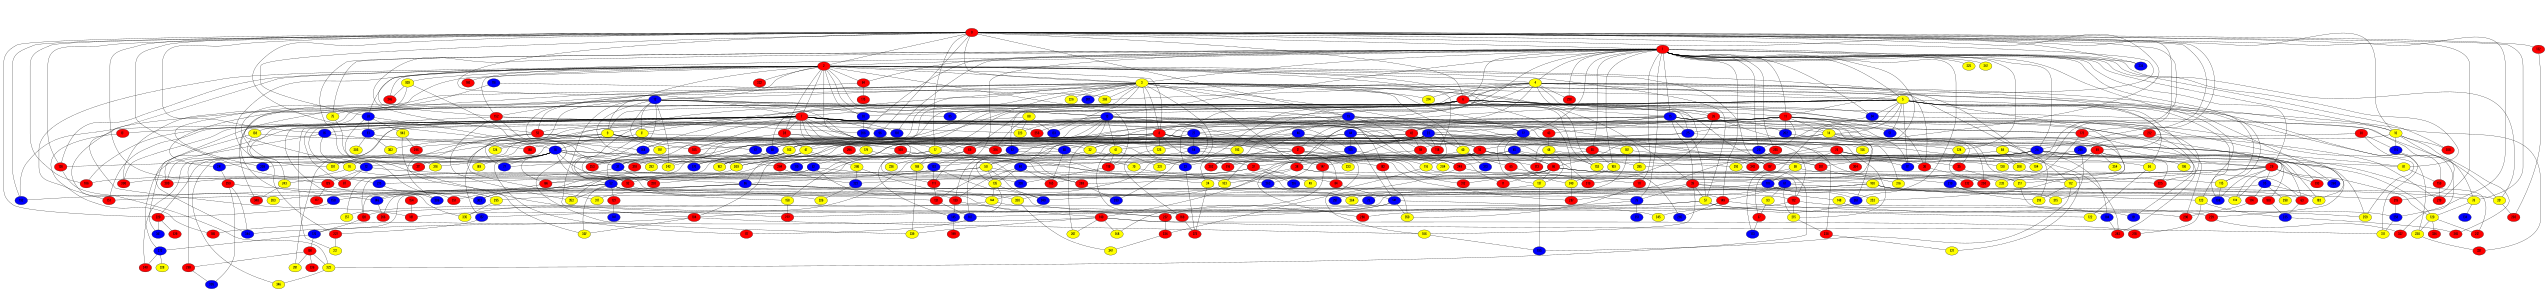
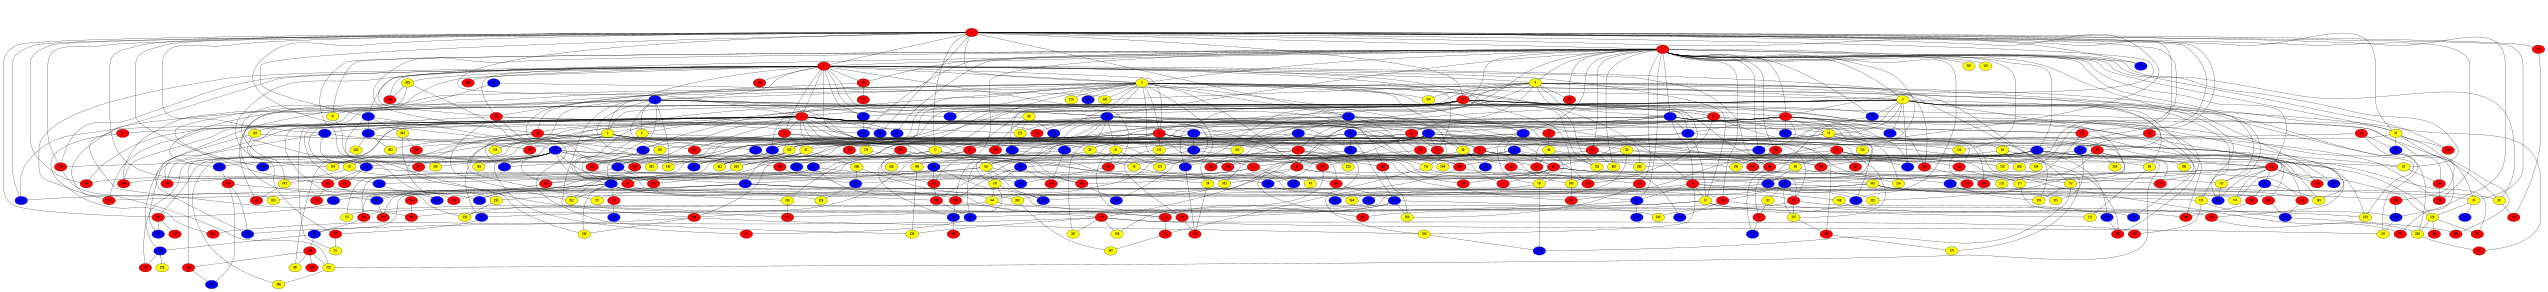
(568, 141) -> (551, 142)
none -> (1534, 155)
none -> (1976, 166)
(2285, 201) -> none
(1130, 263) -> (1546, 262)
